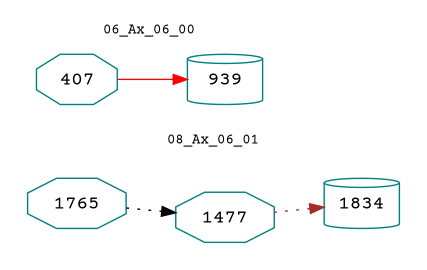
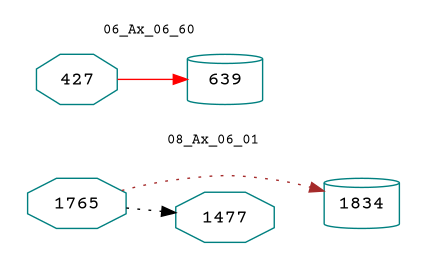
(150, 30) -> (150, 30)
(77, 79) -> (77, 79)
(225, 79) -> (225, 79)
(292, 210) -> (216, 176)
